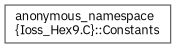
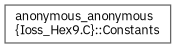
(88, 24) -> (88, 24)
